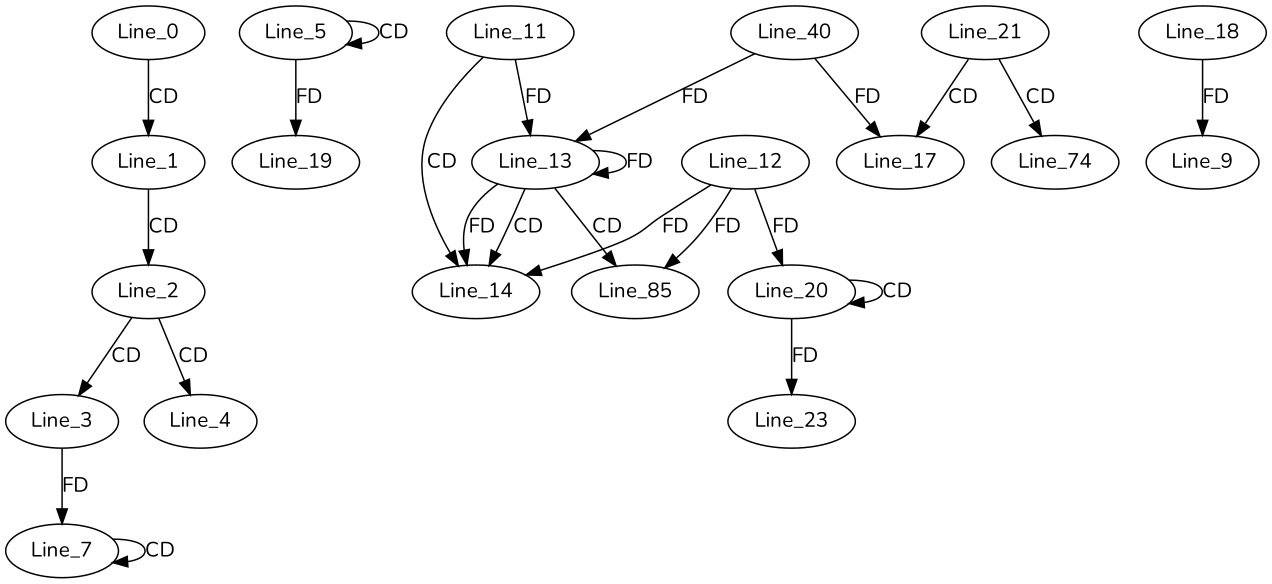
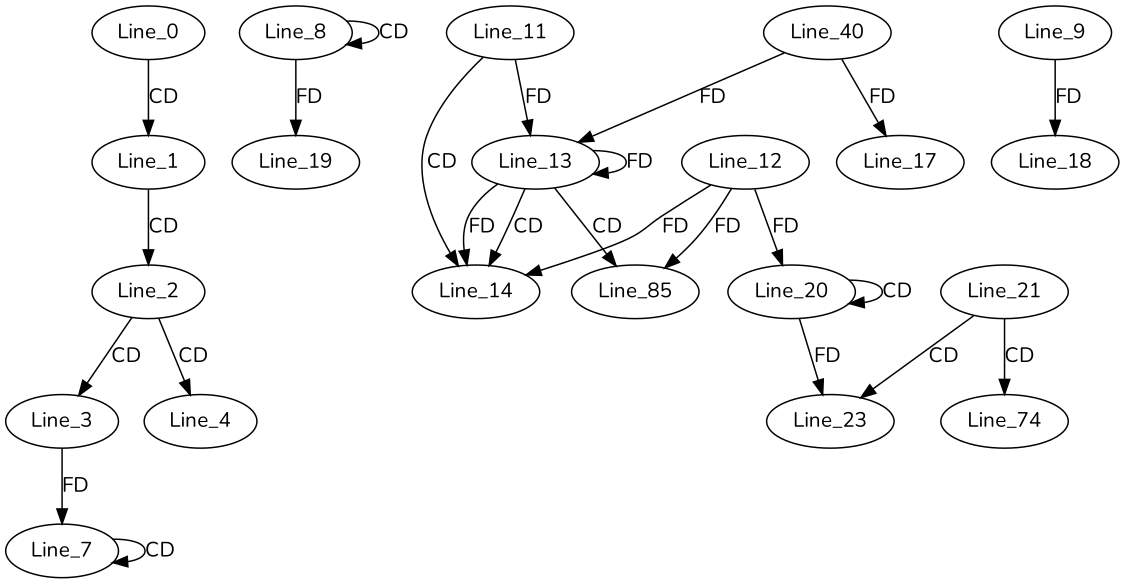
(296, 33) -> (296, 33)
(1203, 90) -> (1055, 90)
(947, 91) -> (923, 352)
